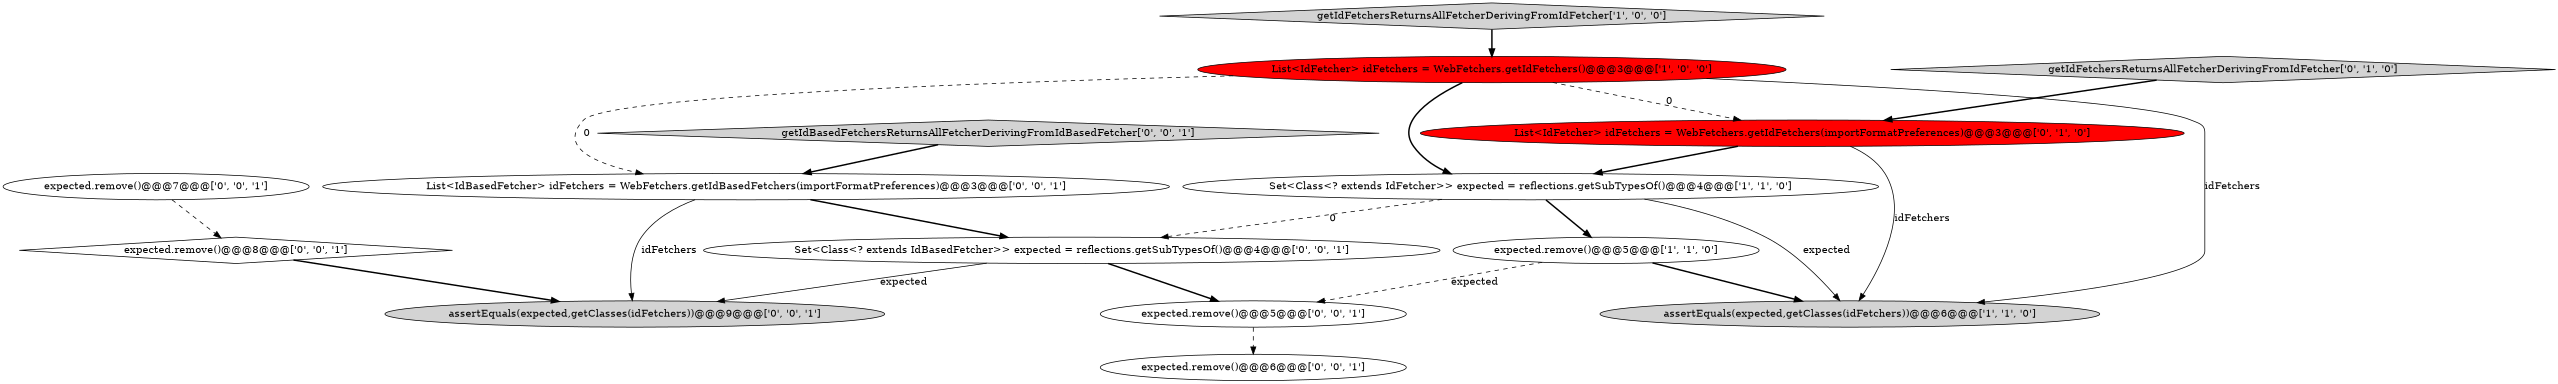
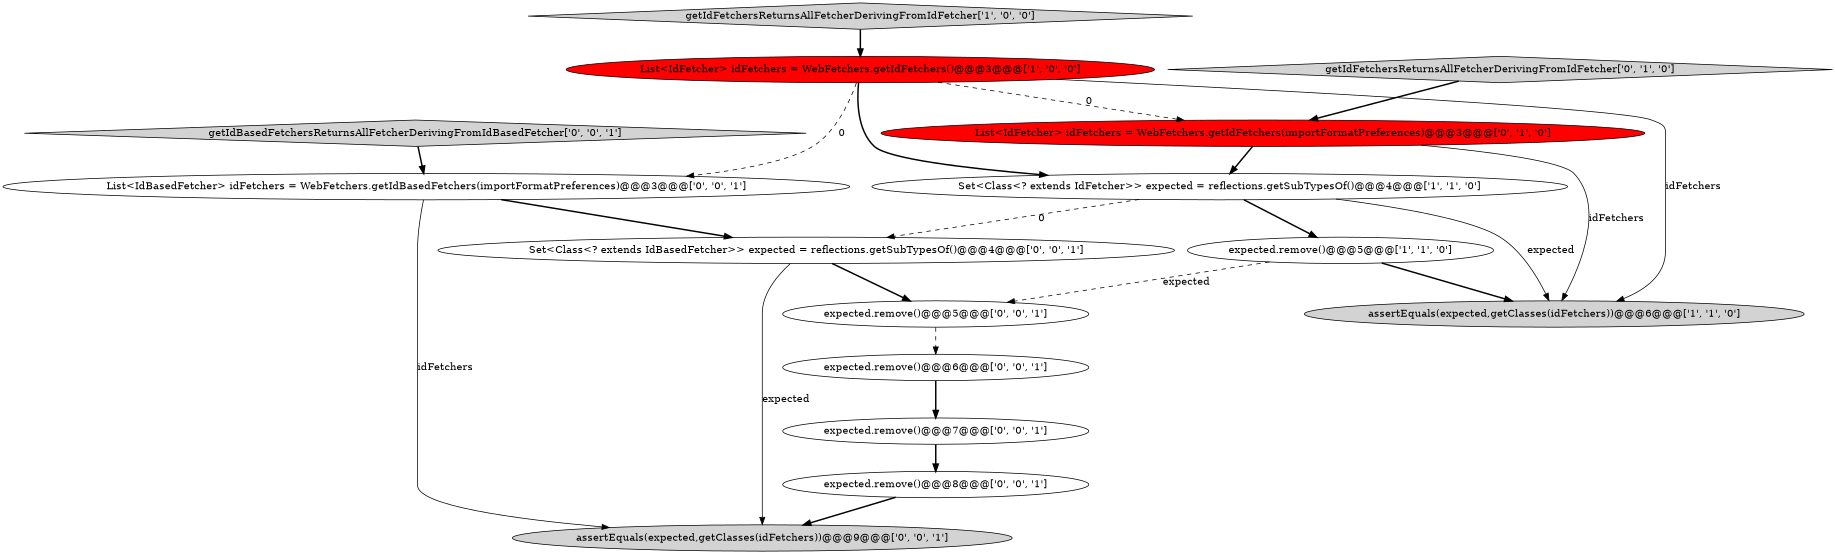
(194, 217) -> (936, 454)
(236, 250) -> (936, 485)
none -> (936, 396)
